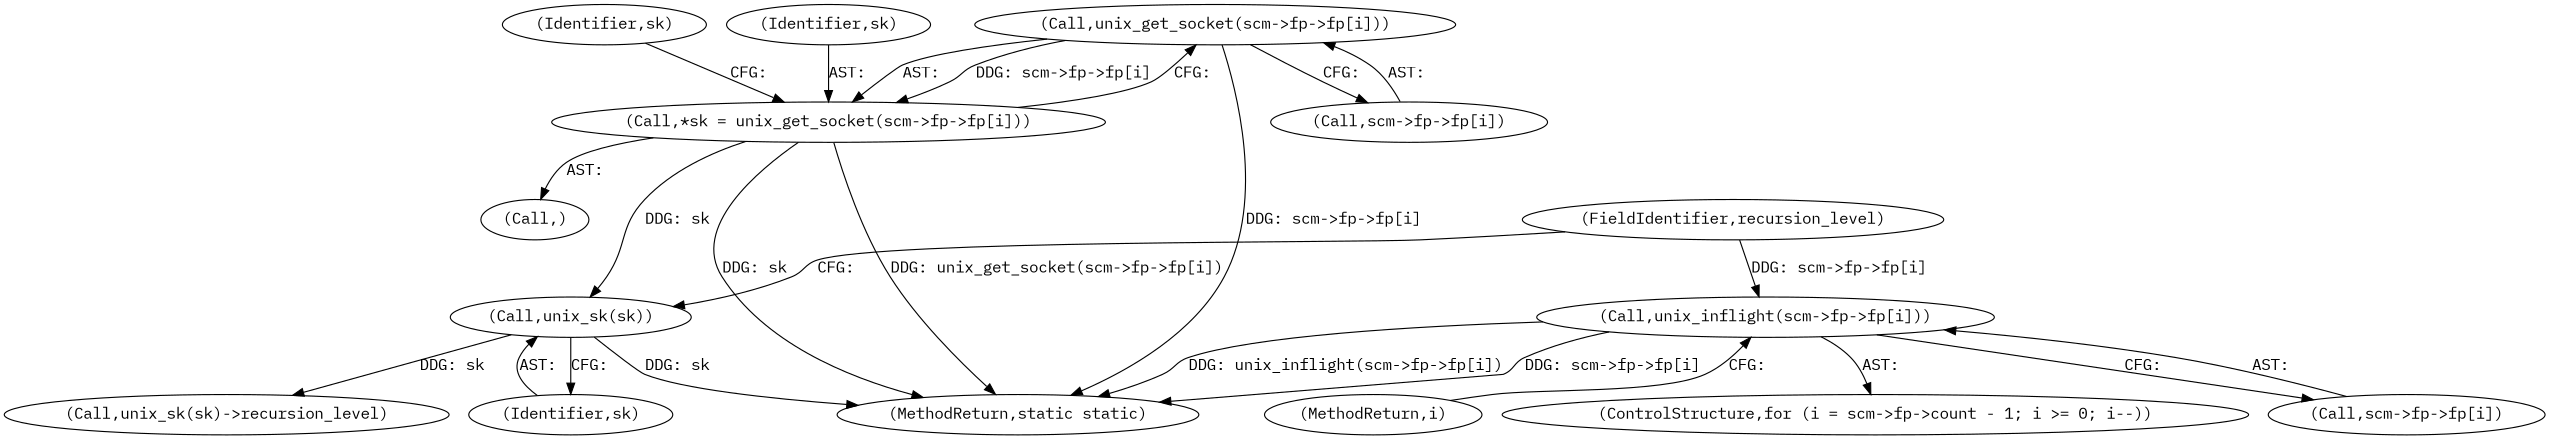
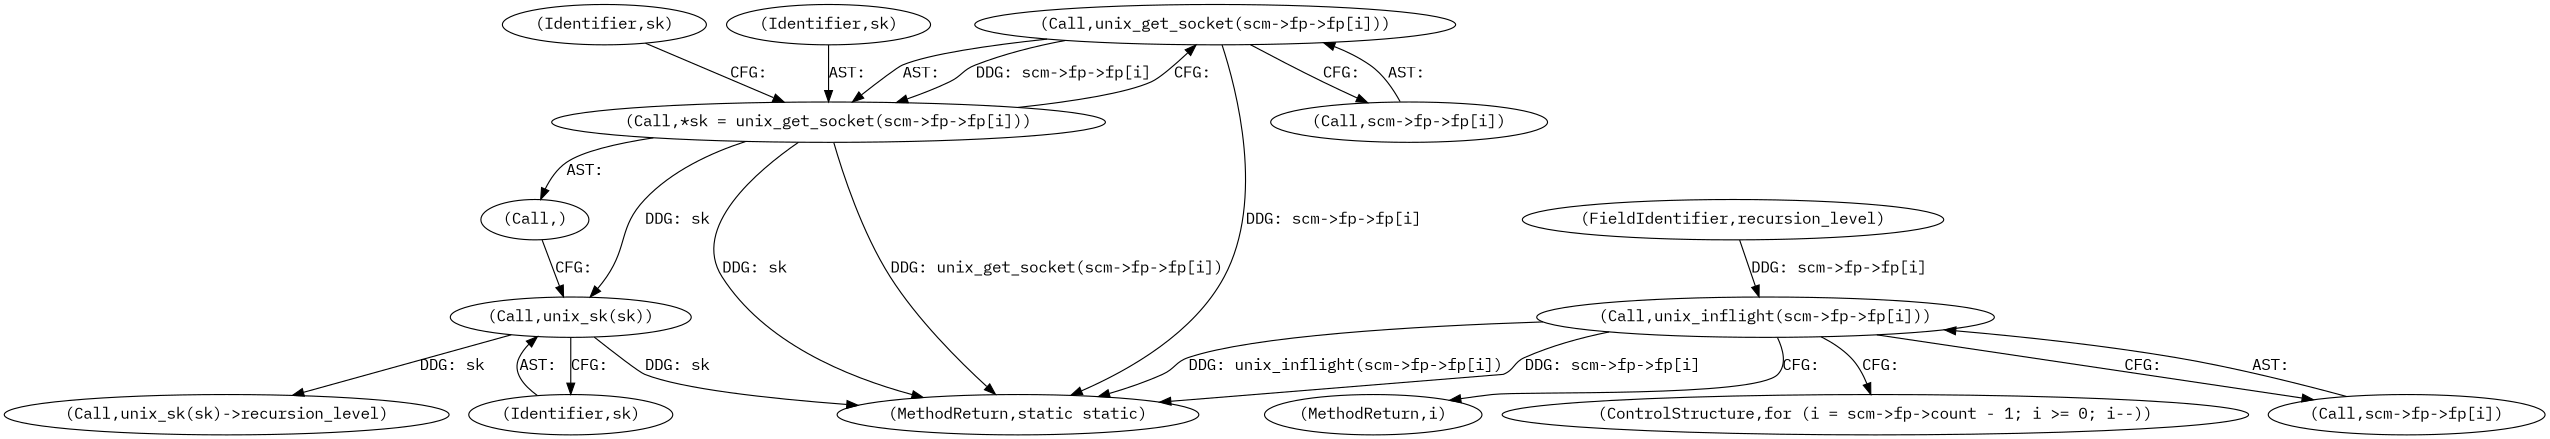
(1120, 244) -> (551, 263)
(1885, 366) -> (1885, 366)
(1602, 389) -> (1640, 392)
